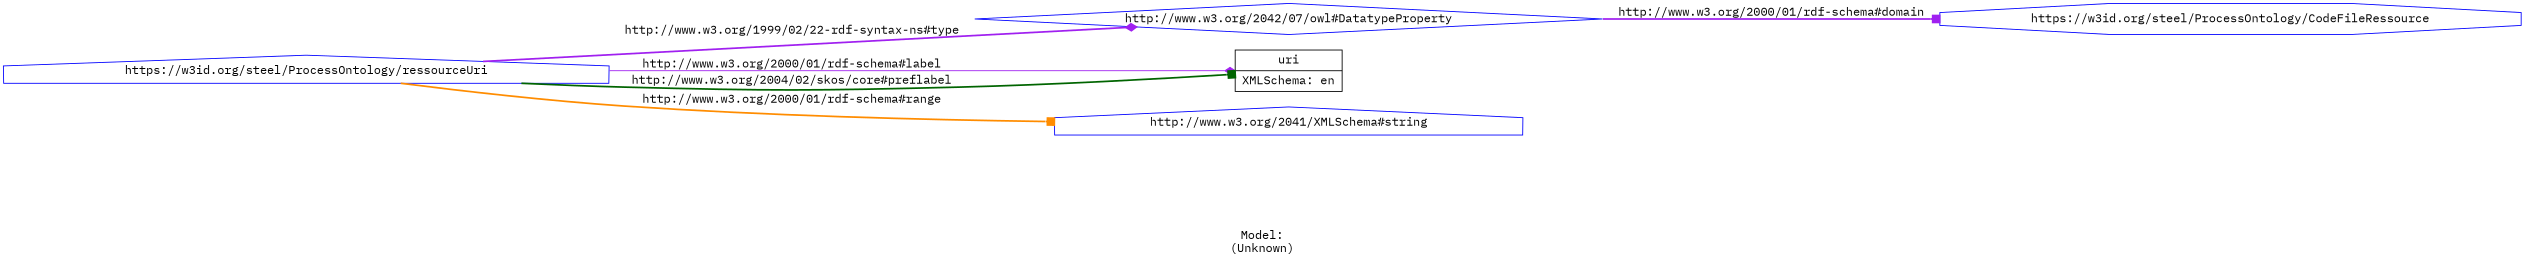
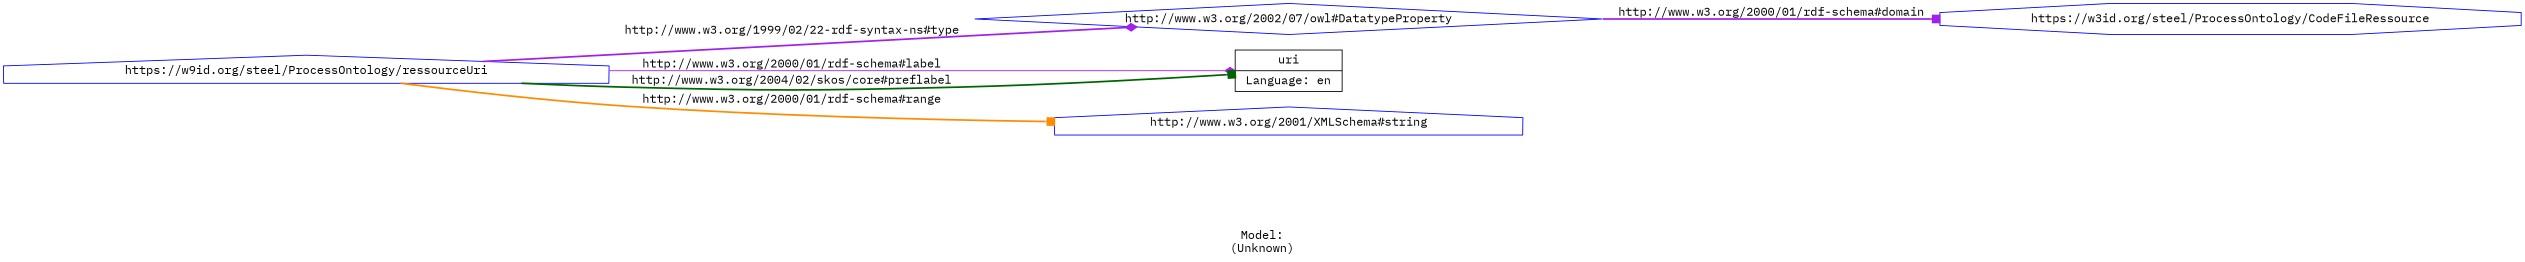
(1289, 19) -> (1289, 19)
(306, 71) -> (306, 71)
(1289, 81) -> (1289, 81)
(1289, 122) -> (1289, 122)
